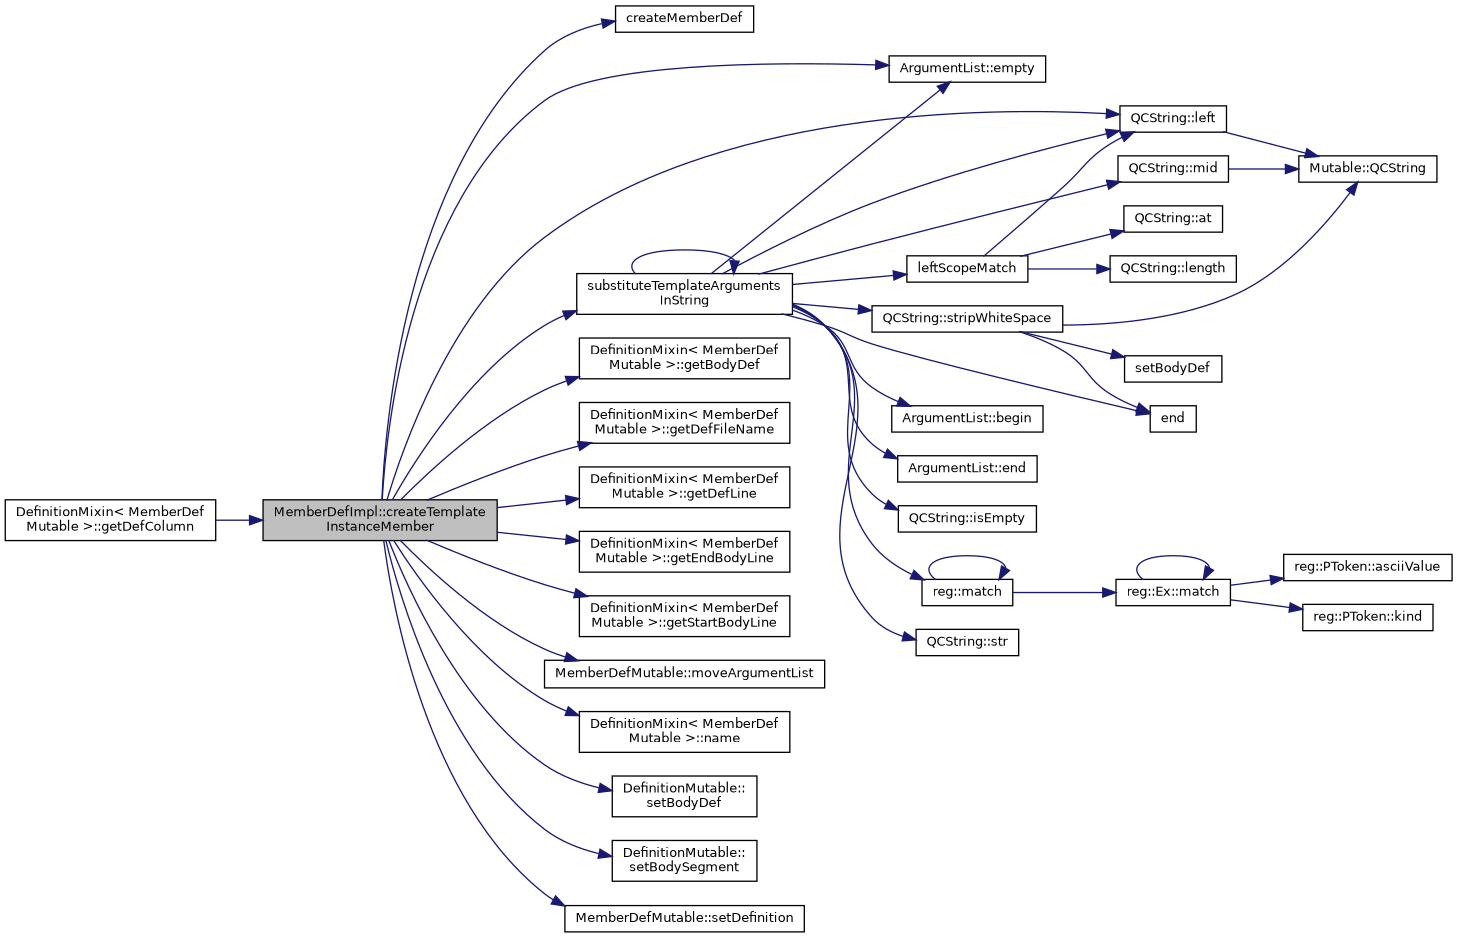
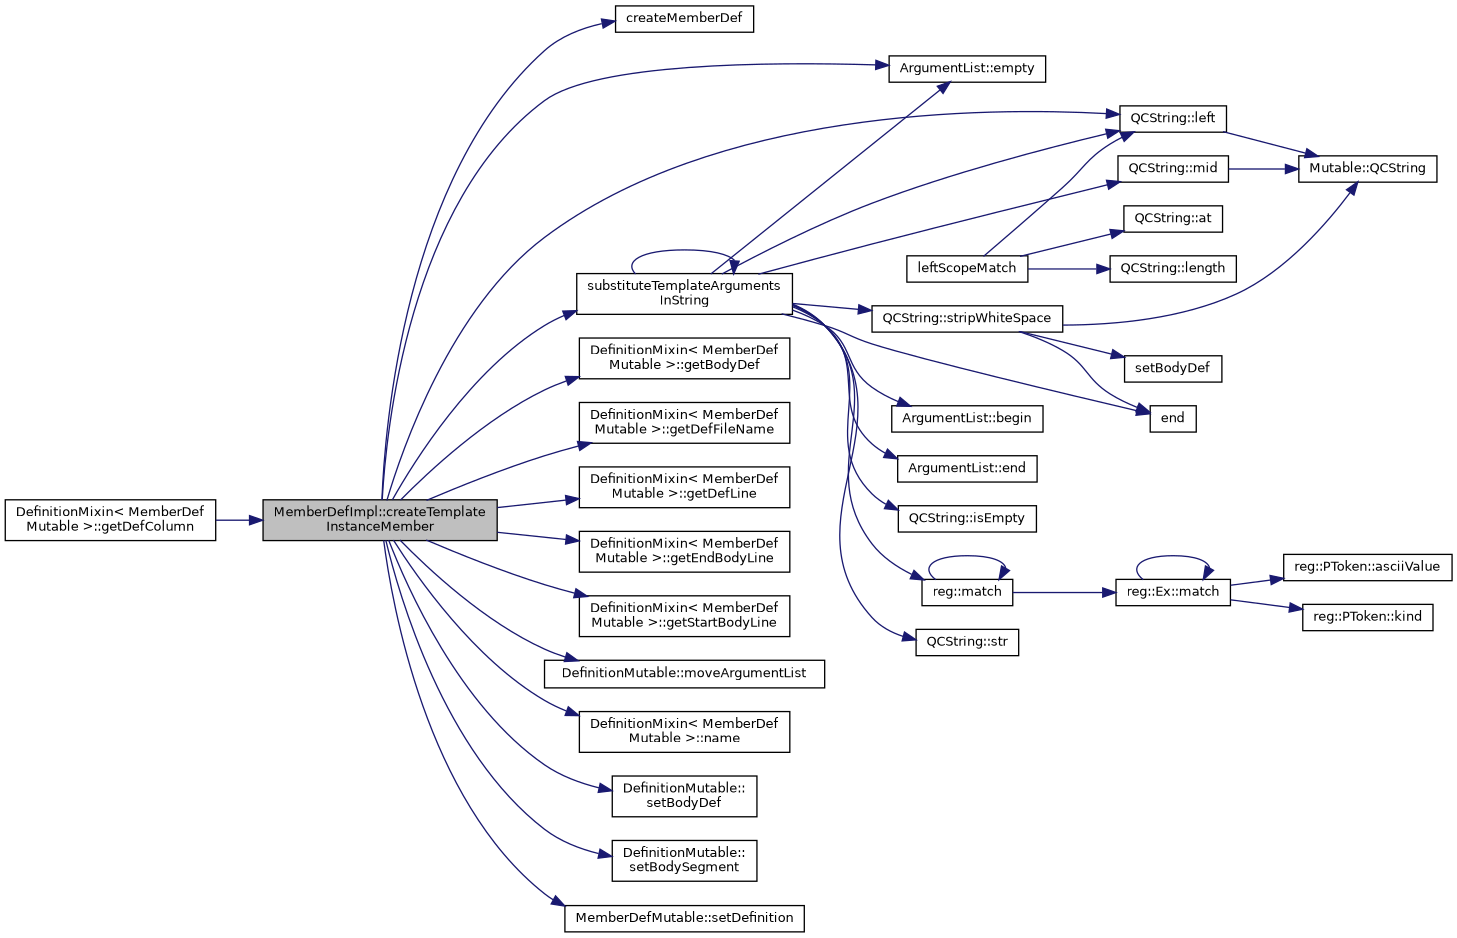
(843, 280) -> none
(685, 674) -> (685, 674)
